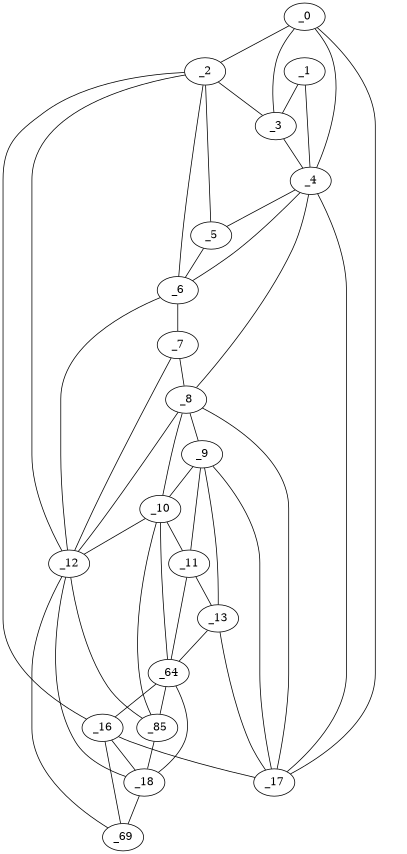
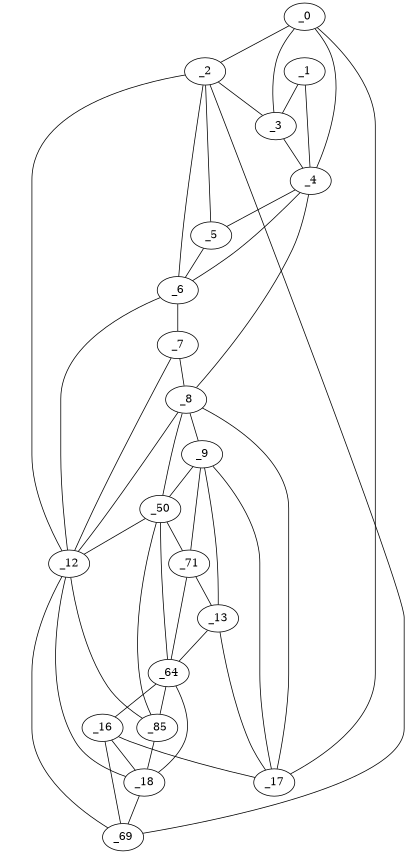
(3, 352) -> (380, 539)
(346, 490) -> none
(160, 509) -> (160, 509)
(189, 564) -> (189, 564)
